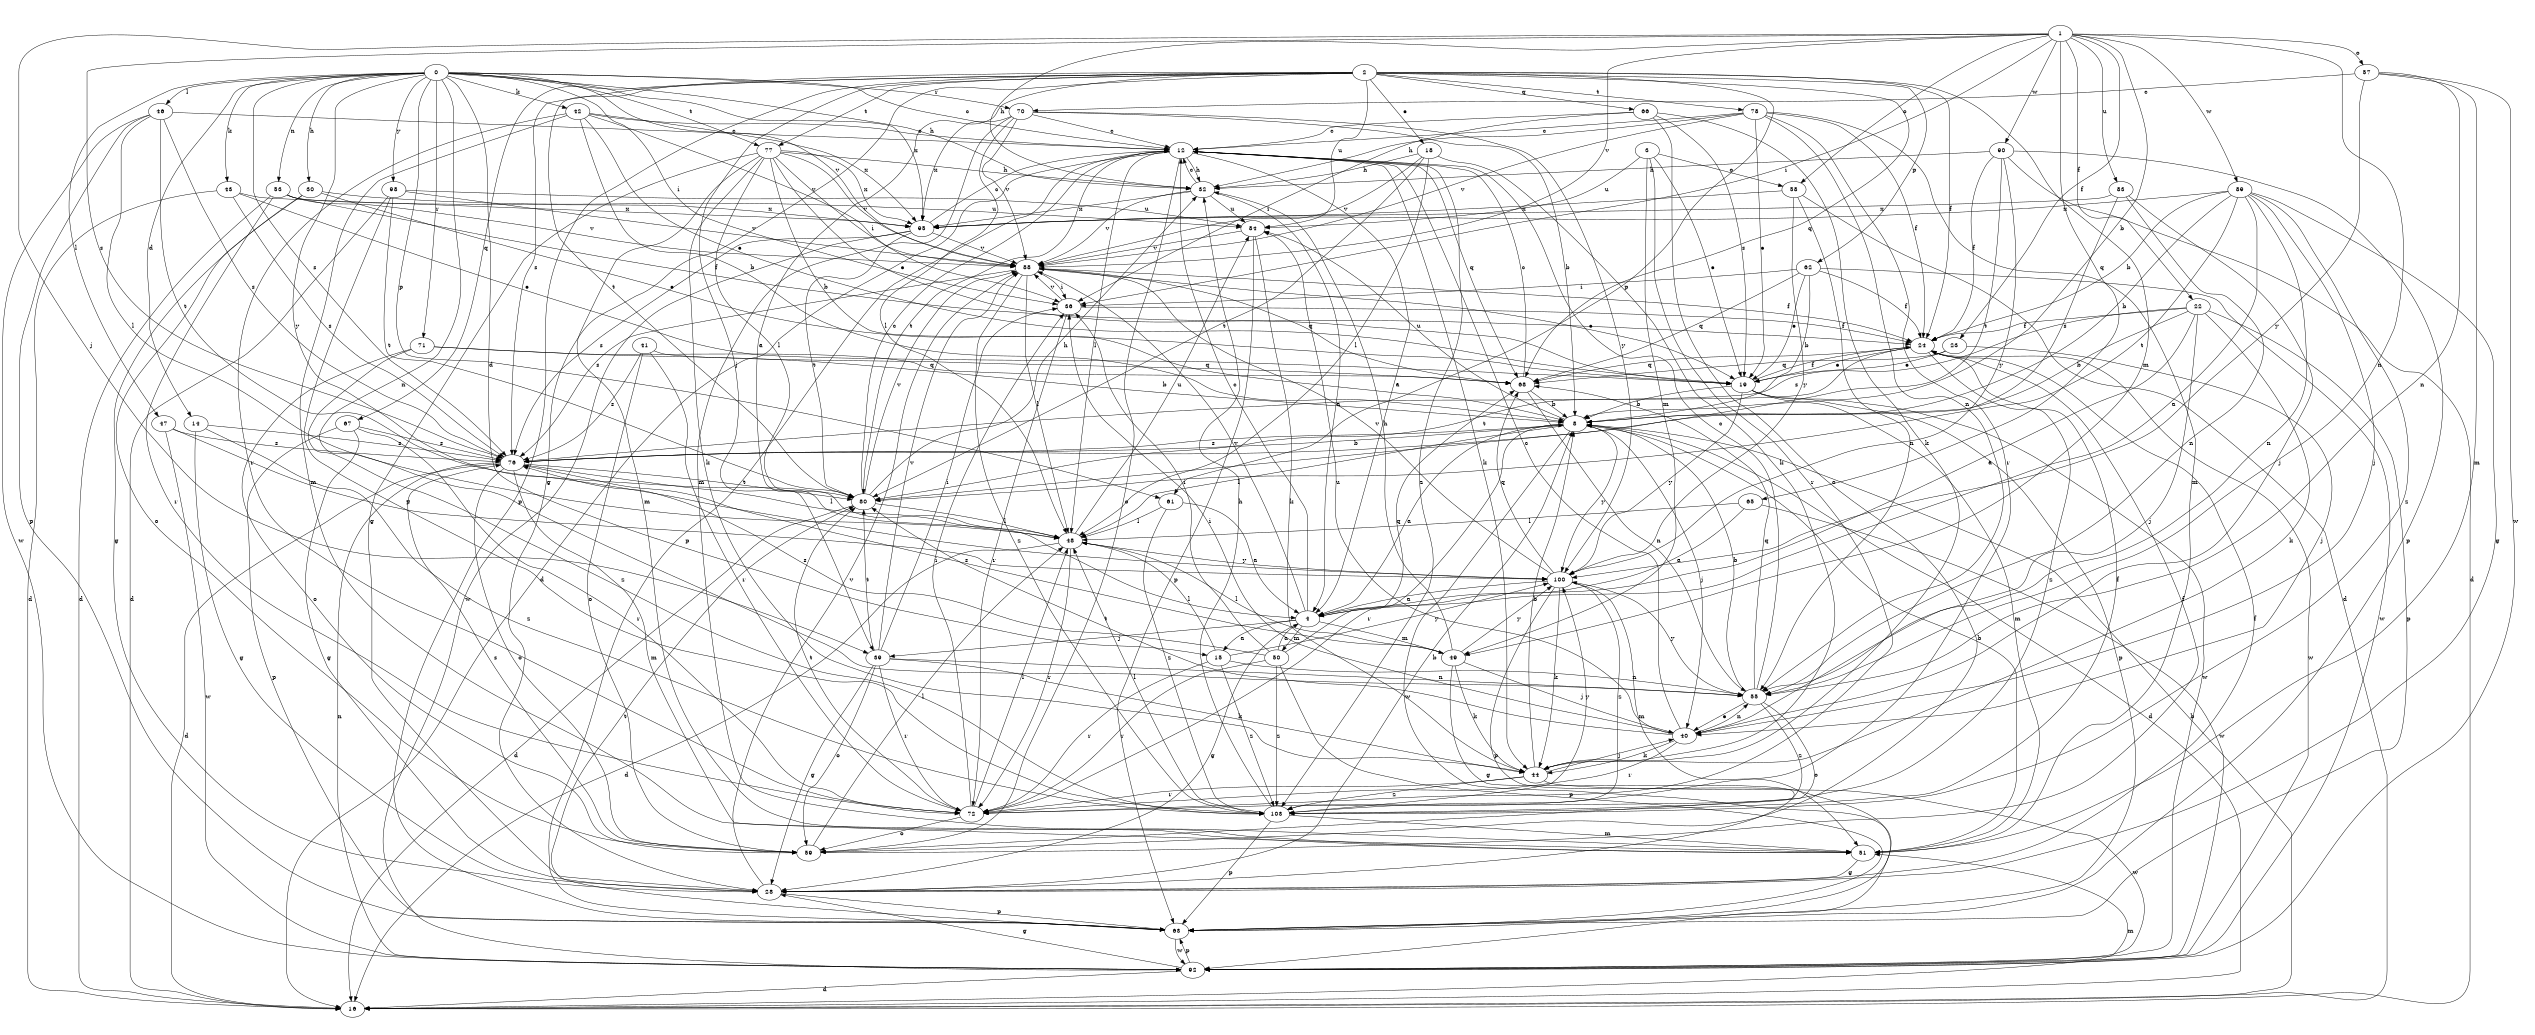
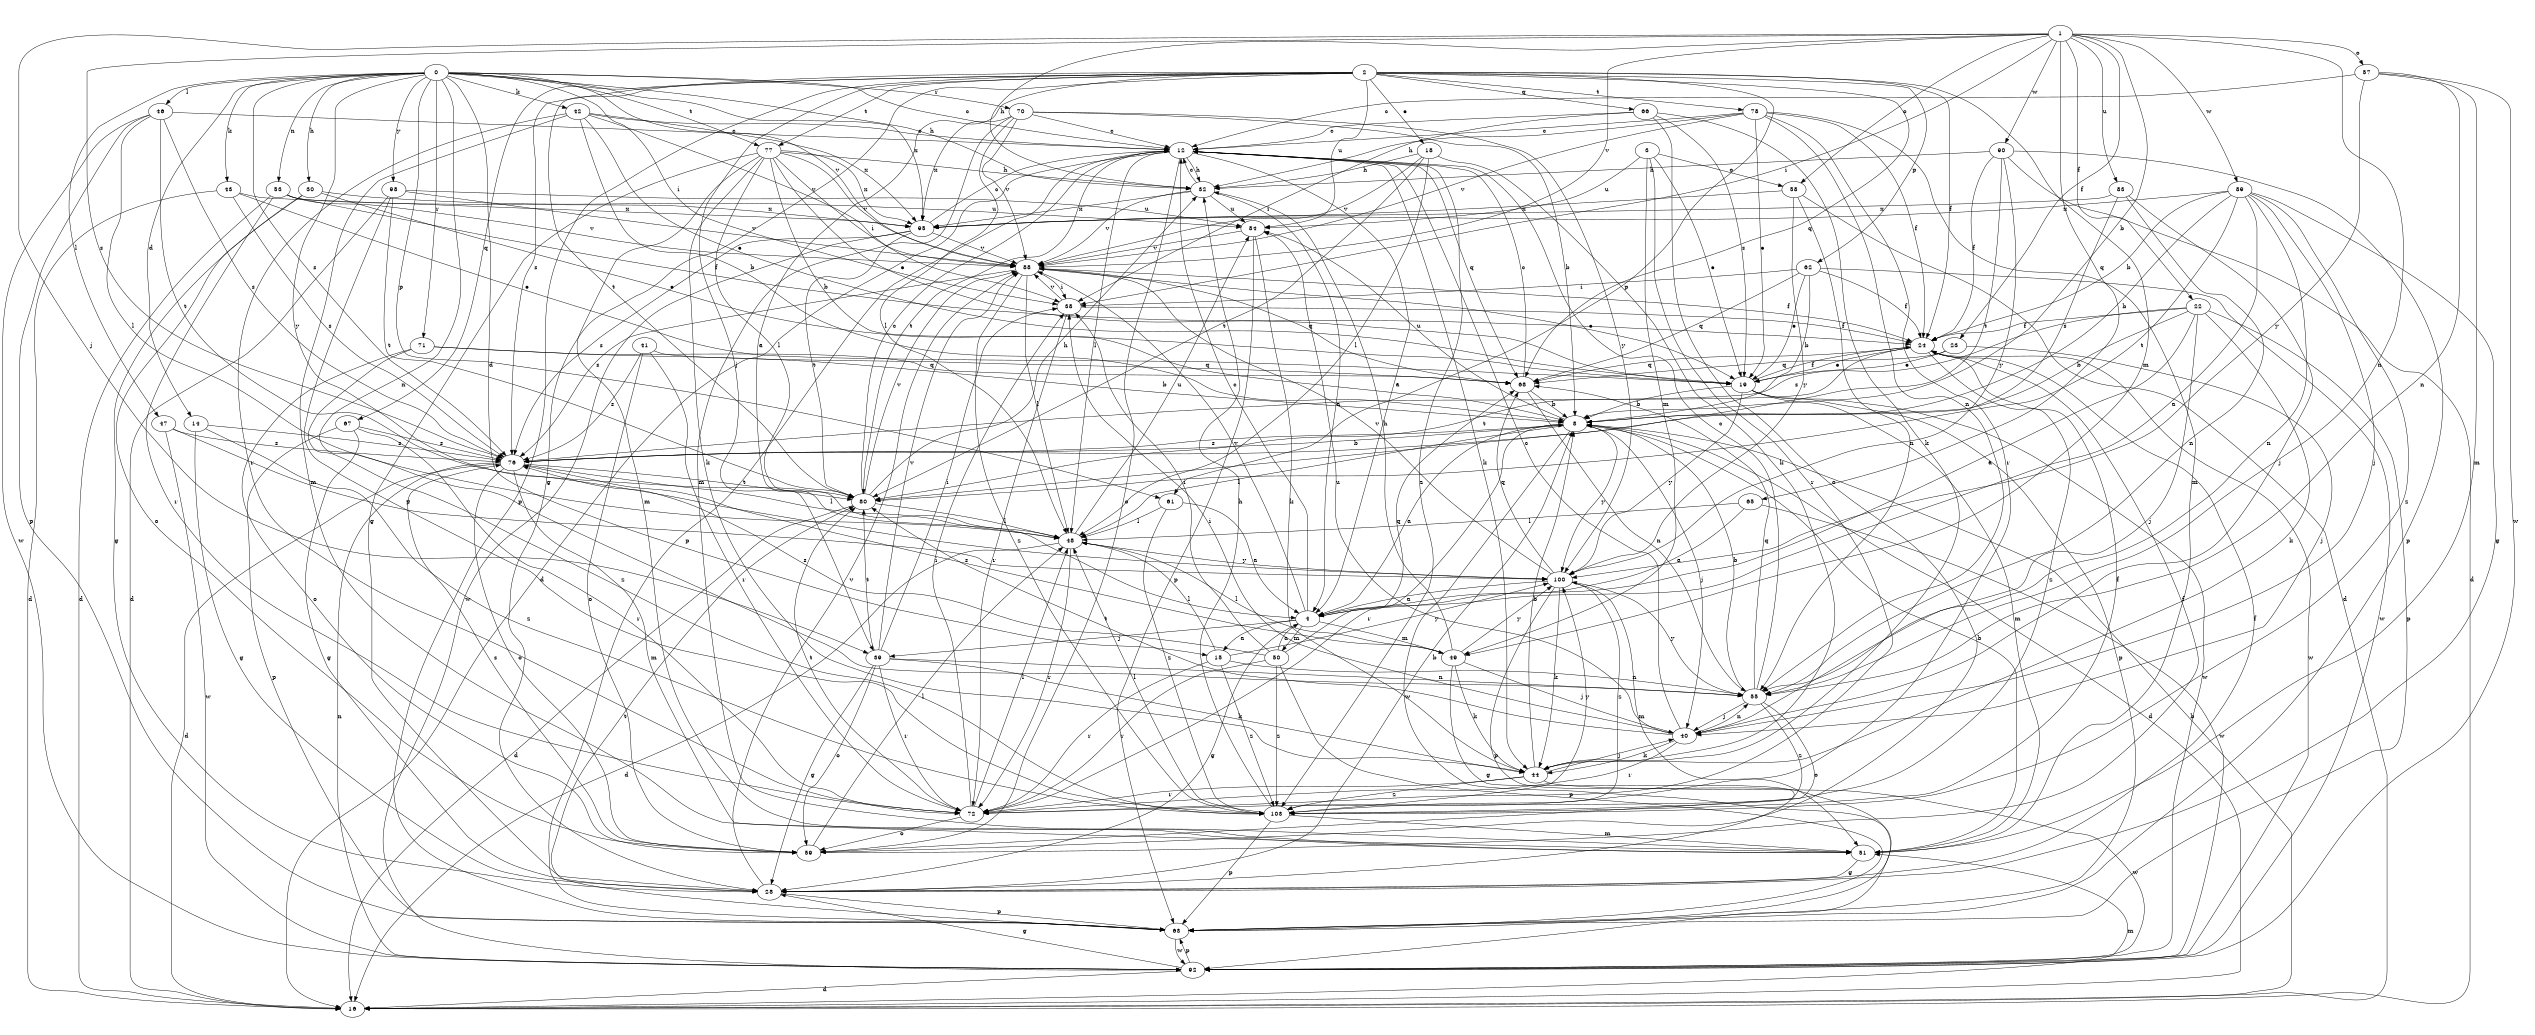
(1697, 102) -> (1774, 97)
(1069, 307) -> (1069, 307)
(1725, 716) -> (1725, 716)
